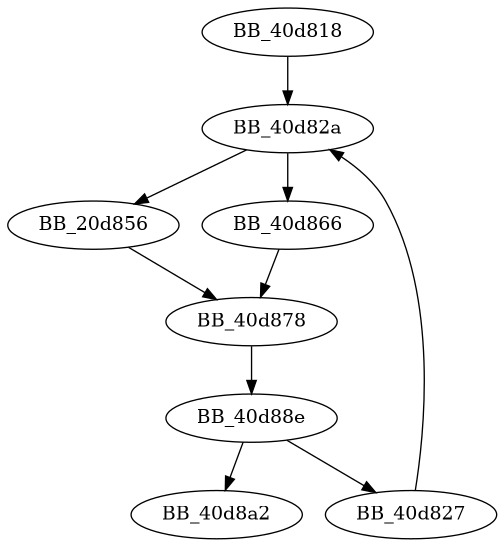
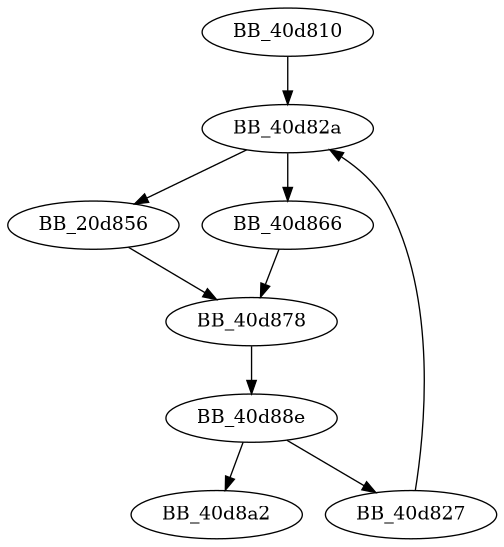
(288, 32) -> (288, 32)
